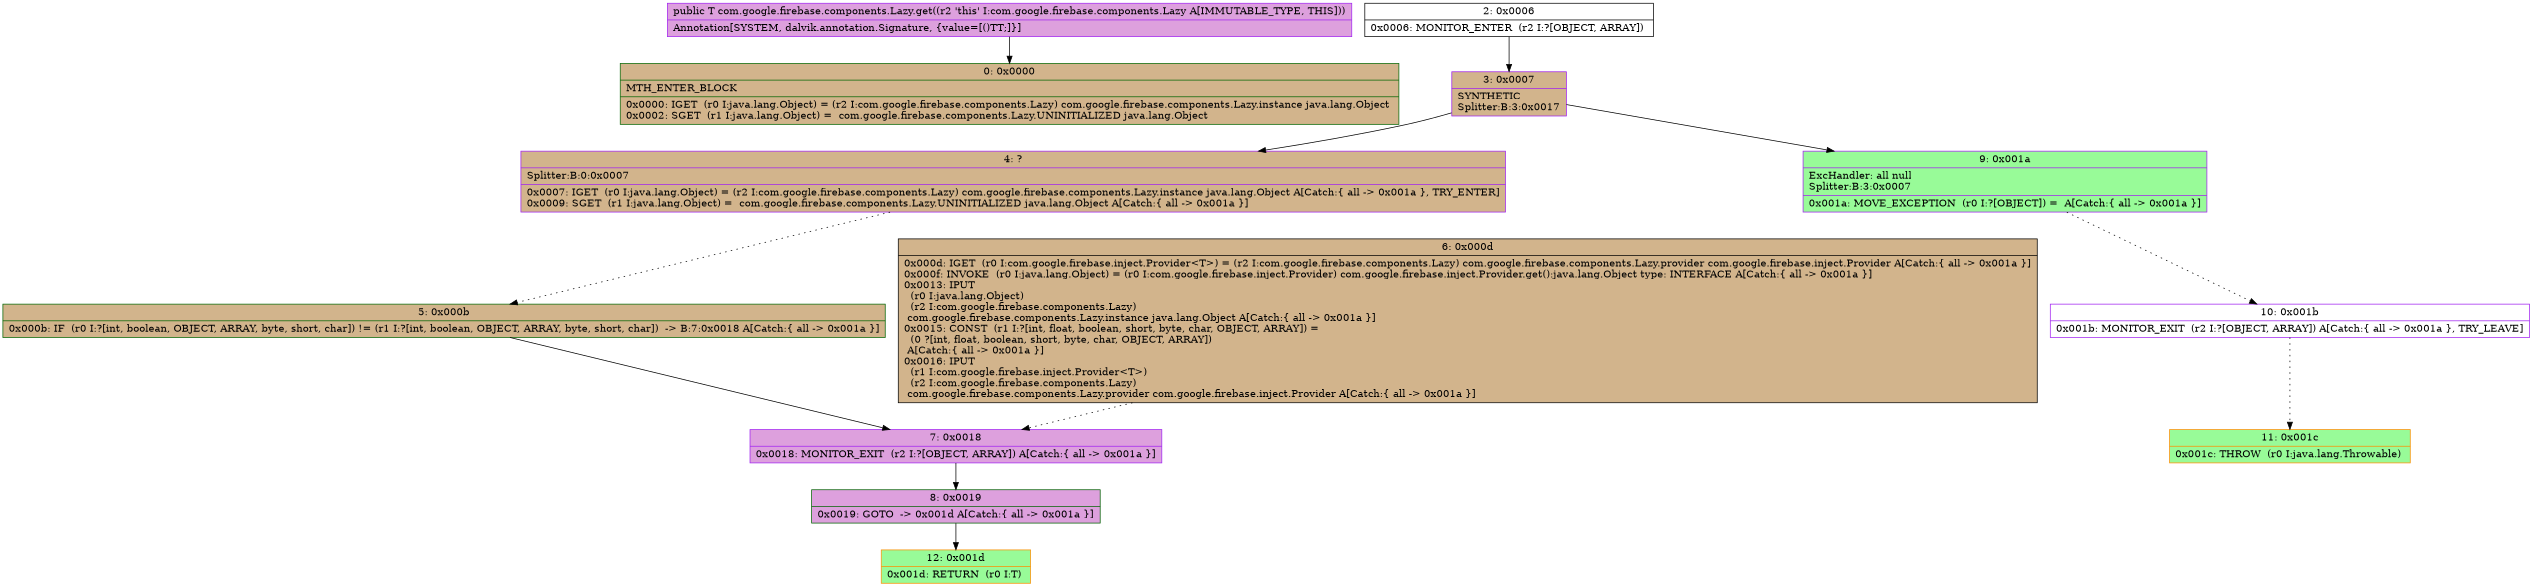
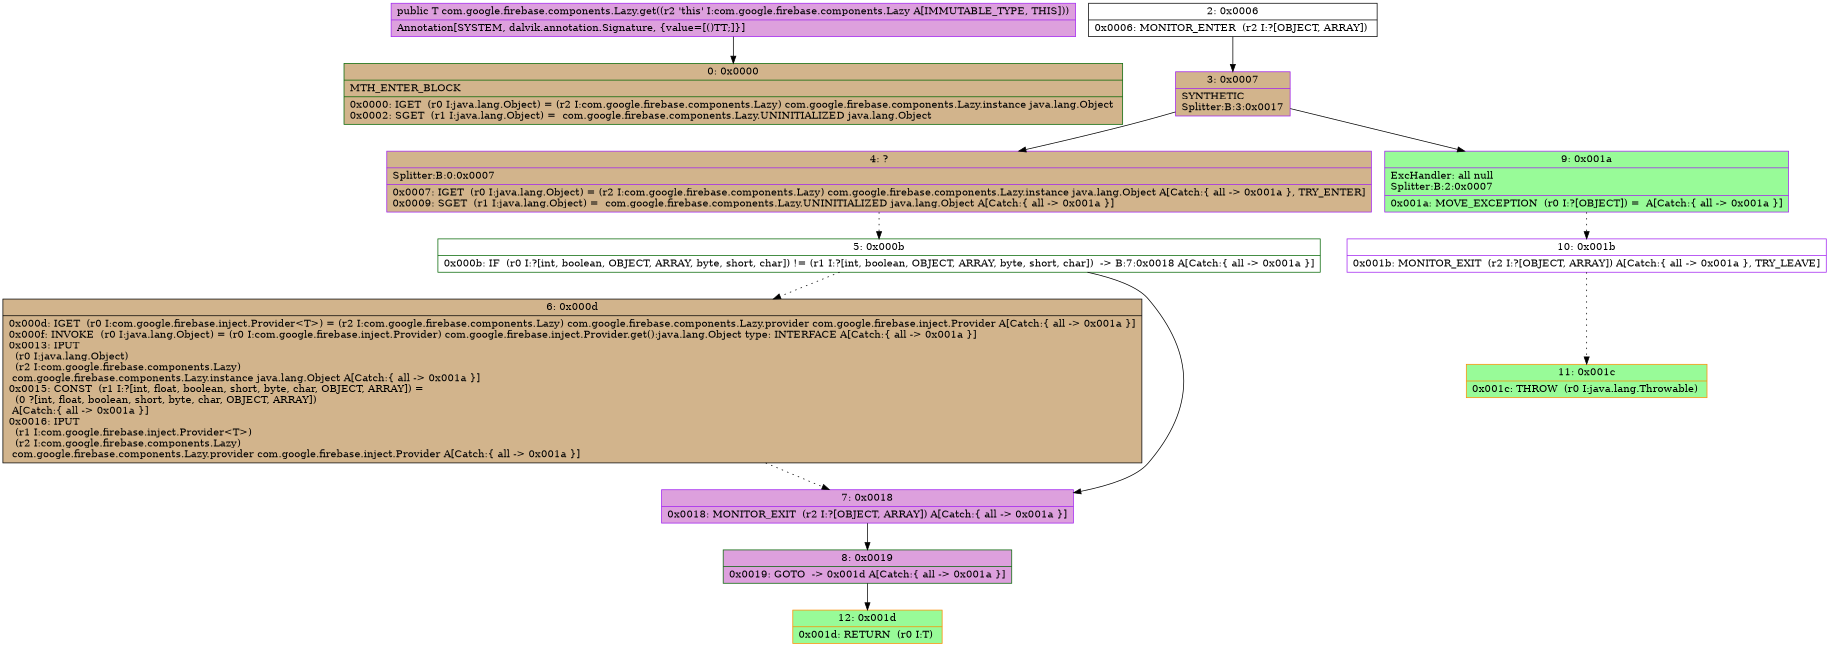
(1860, 187) -> (1442, 187)
none -> (810, 284)
(444, 321) -> (879, 256)
